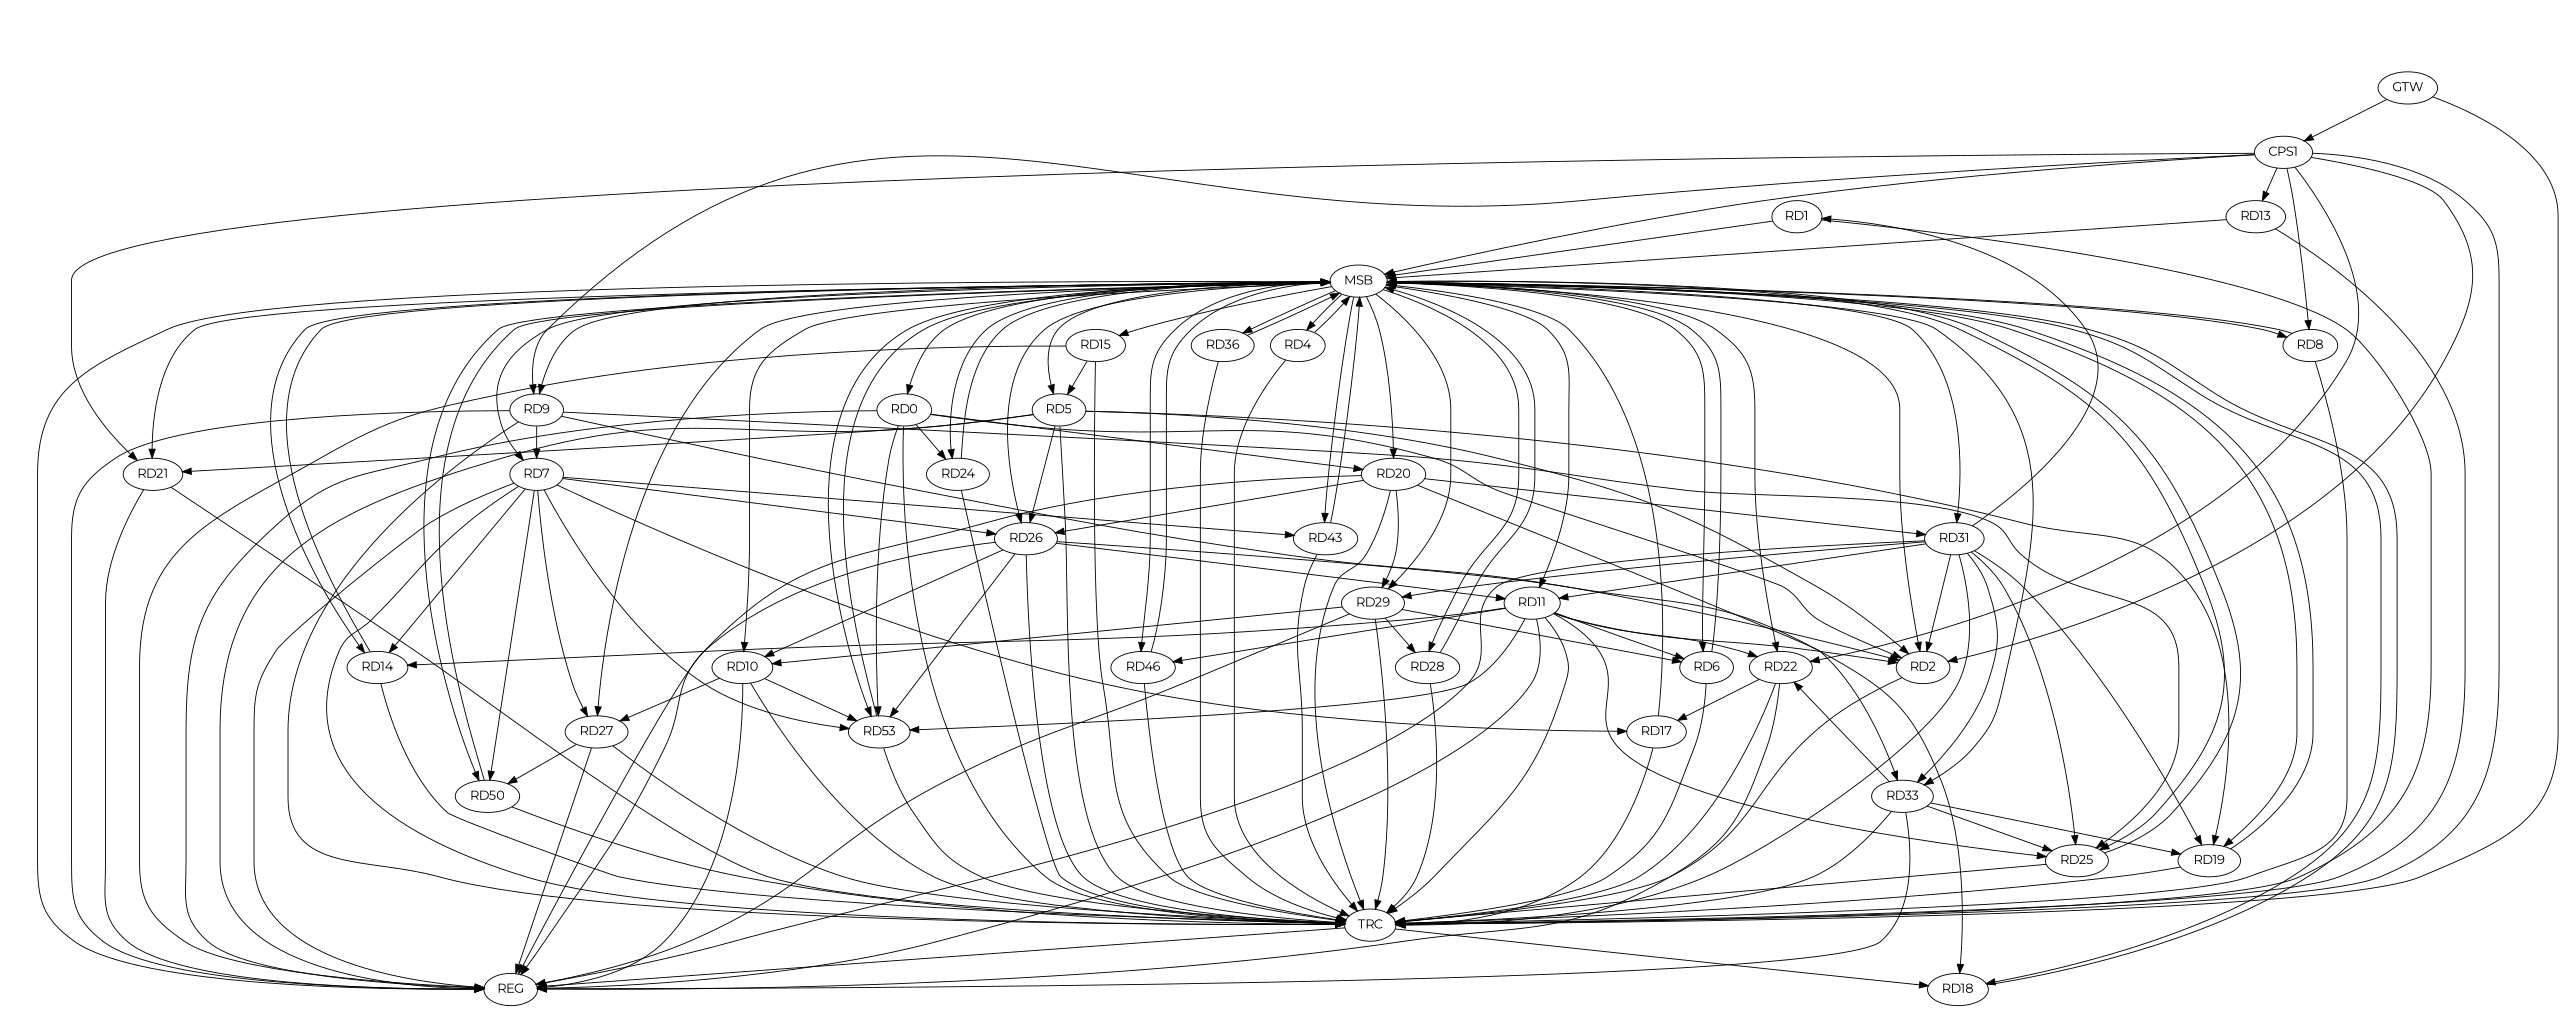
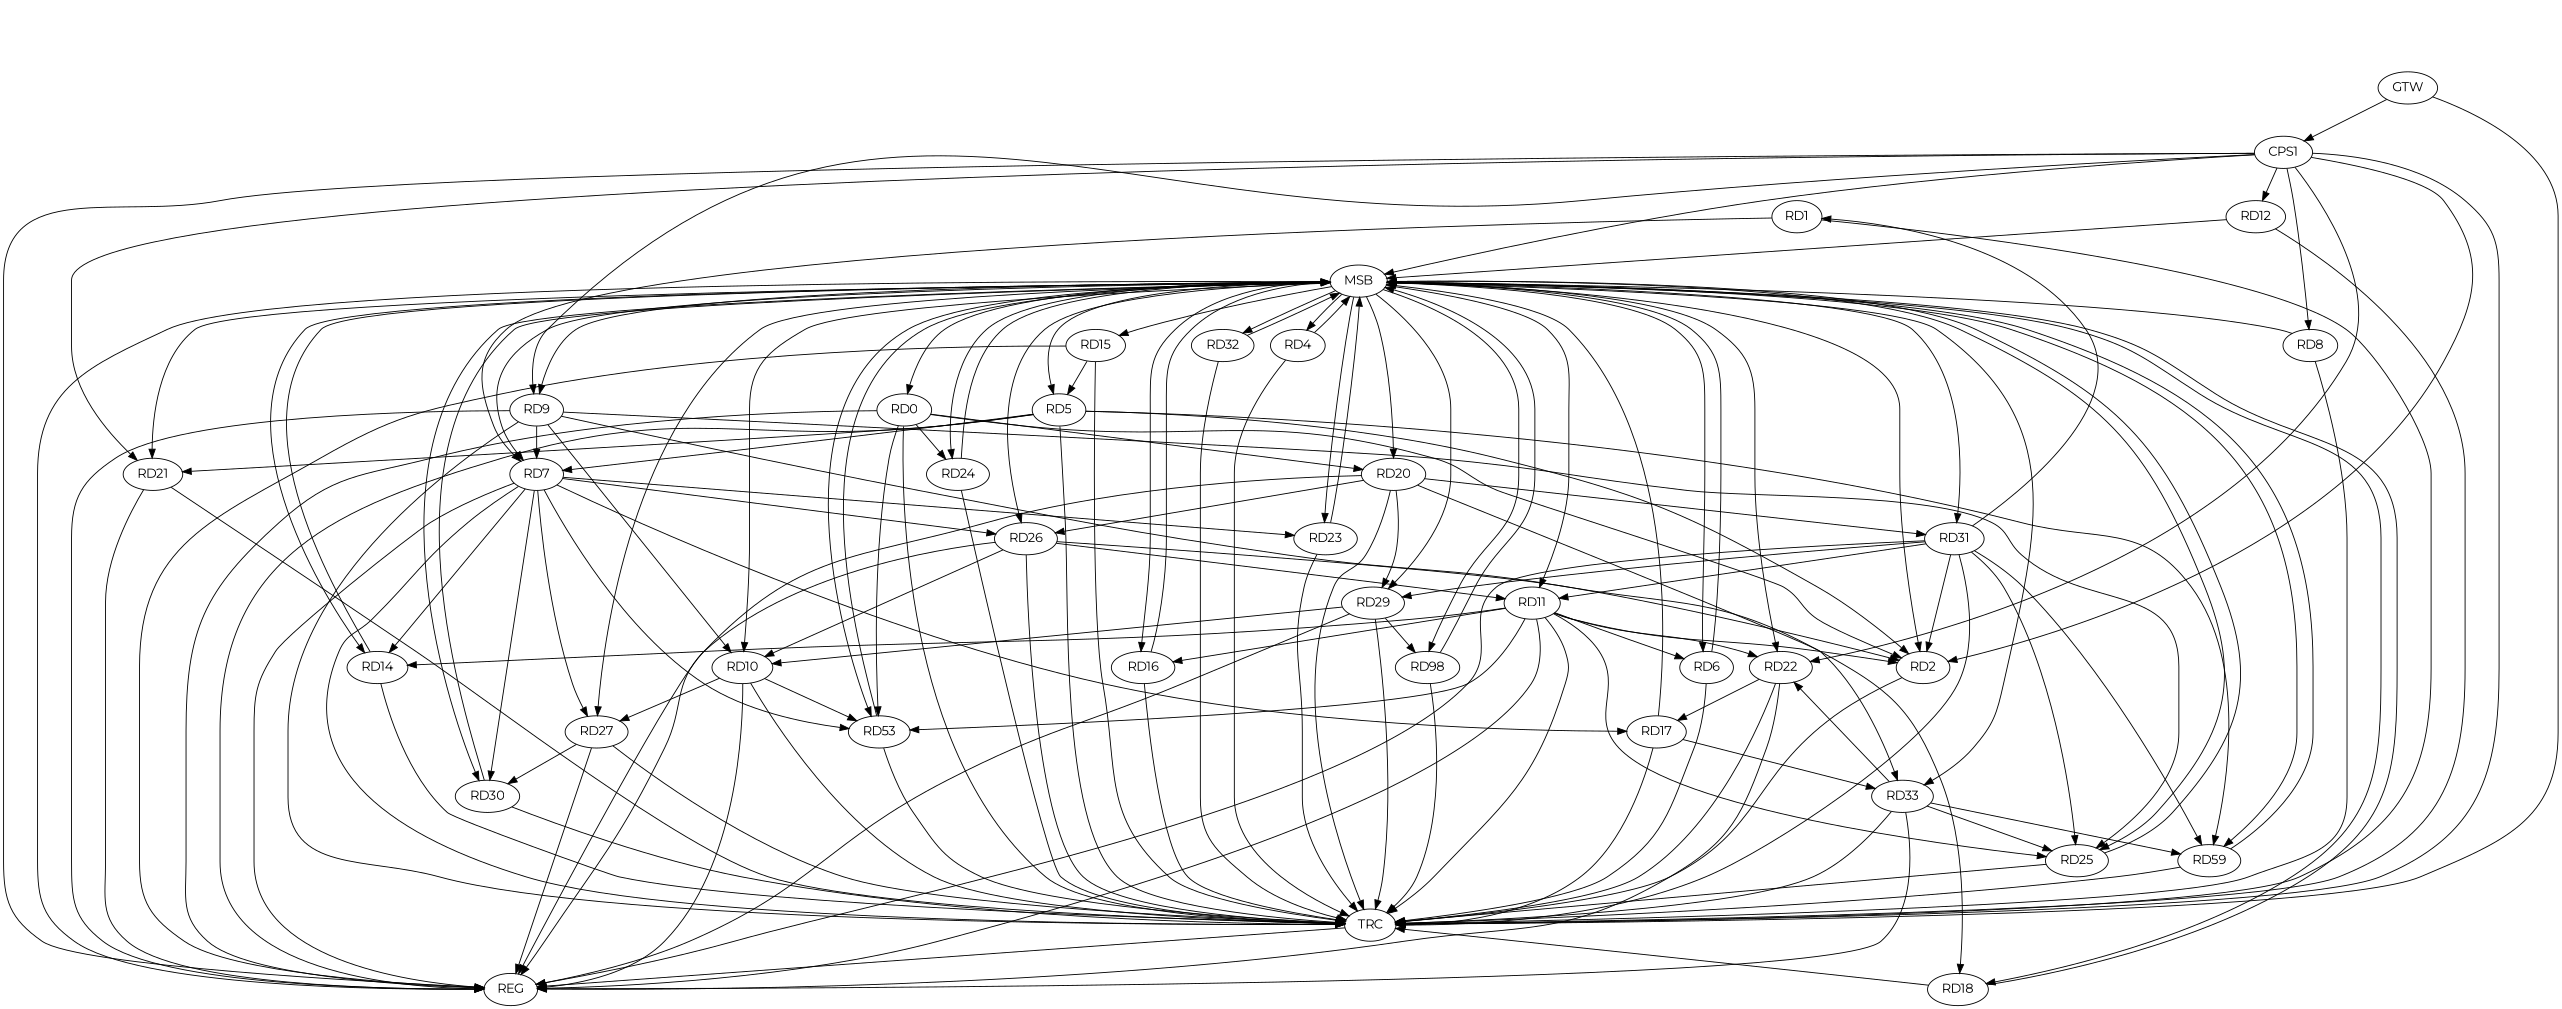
none -> (552, 178)
(2256, 217) -> (2256, 217)
(1584, 248) -> (1064, 245)
(1834, 294) -> none
(1223, 346) -> (1223, 346)
(1044, 470) -> (803, 443)
none -> (637, 535)
(1326, 539) -> (1326, 539)
(955, 632) -> none
(1530, 634) -> none
(1143, 668) -> (1143, 668)
(1428, 668) -> (1428, 668)
(1991, 671) -> (1775, 763)
(487, 796) -> (487, 796)
(2209, 861) -> (2209, 861)
(1657, 957) -> (1667, 957)
